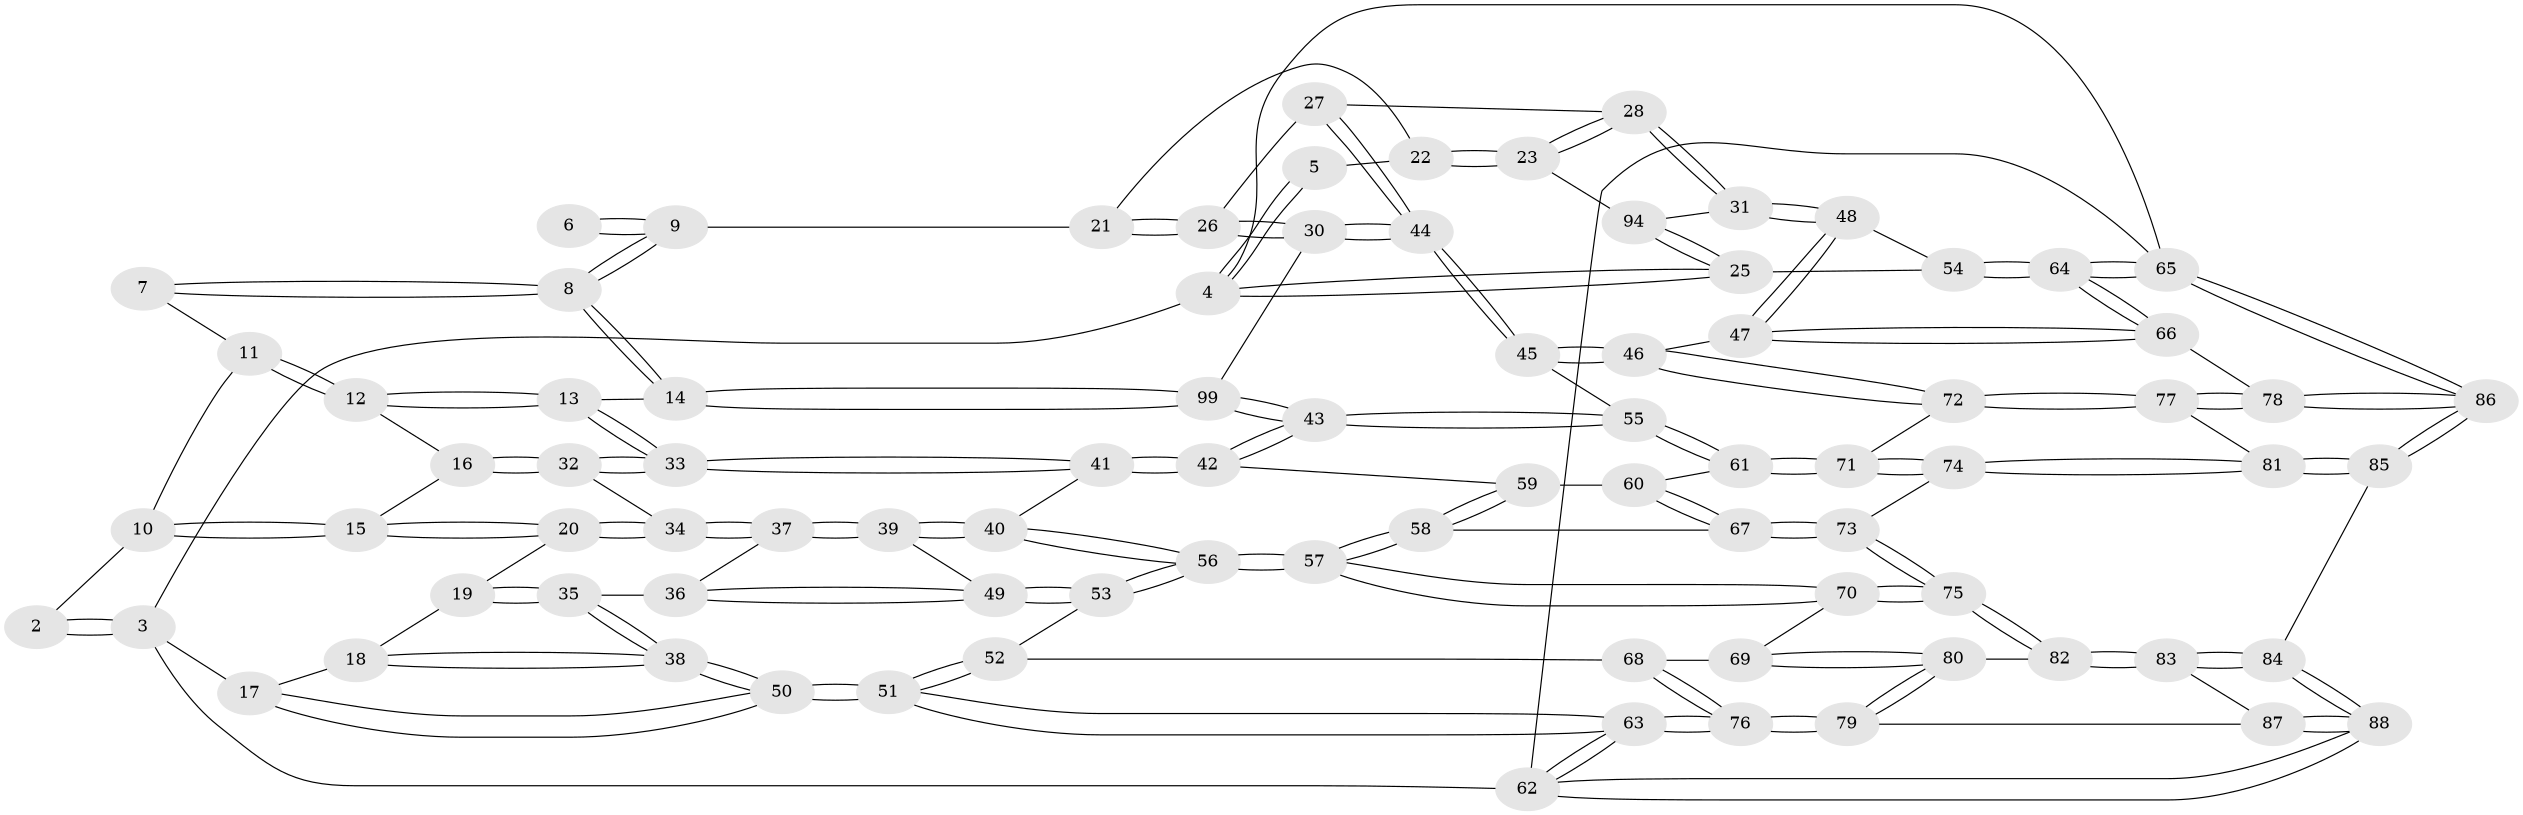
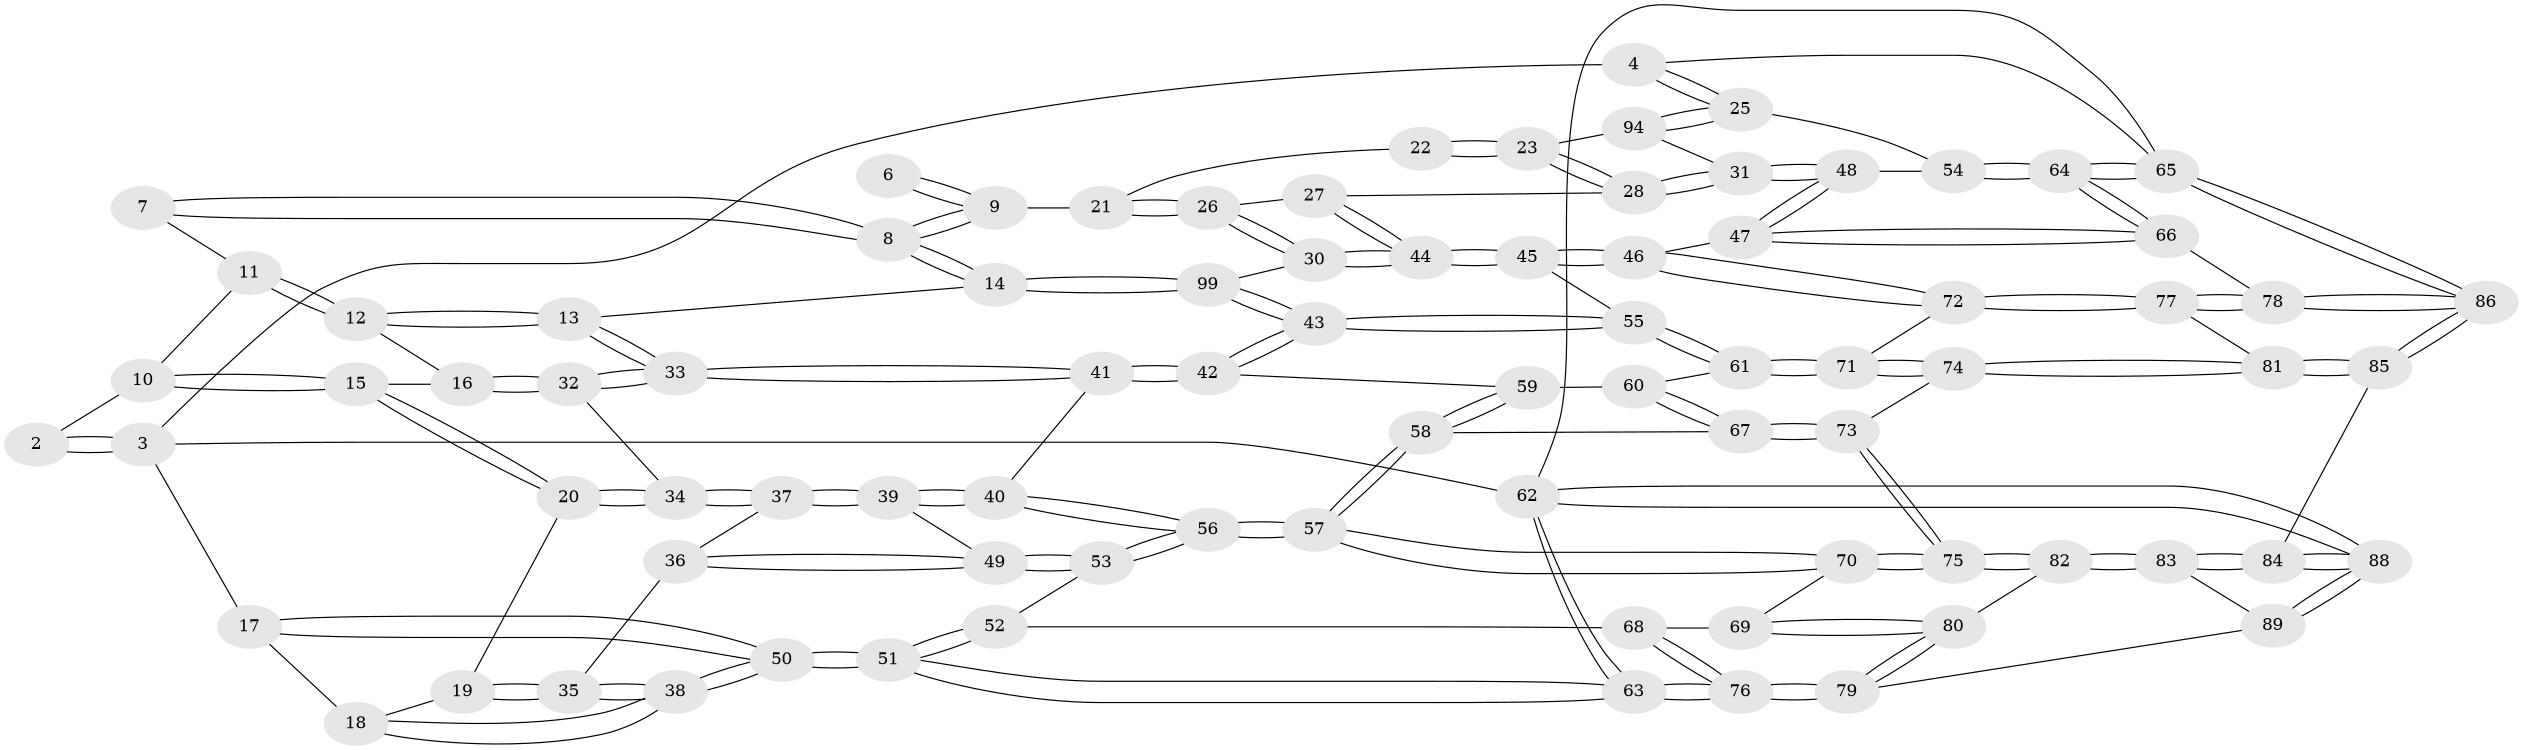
(1315, 168) -> none
(2273, 724) -> (2273, 626)
